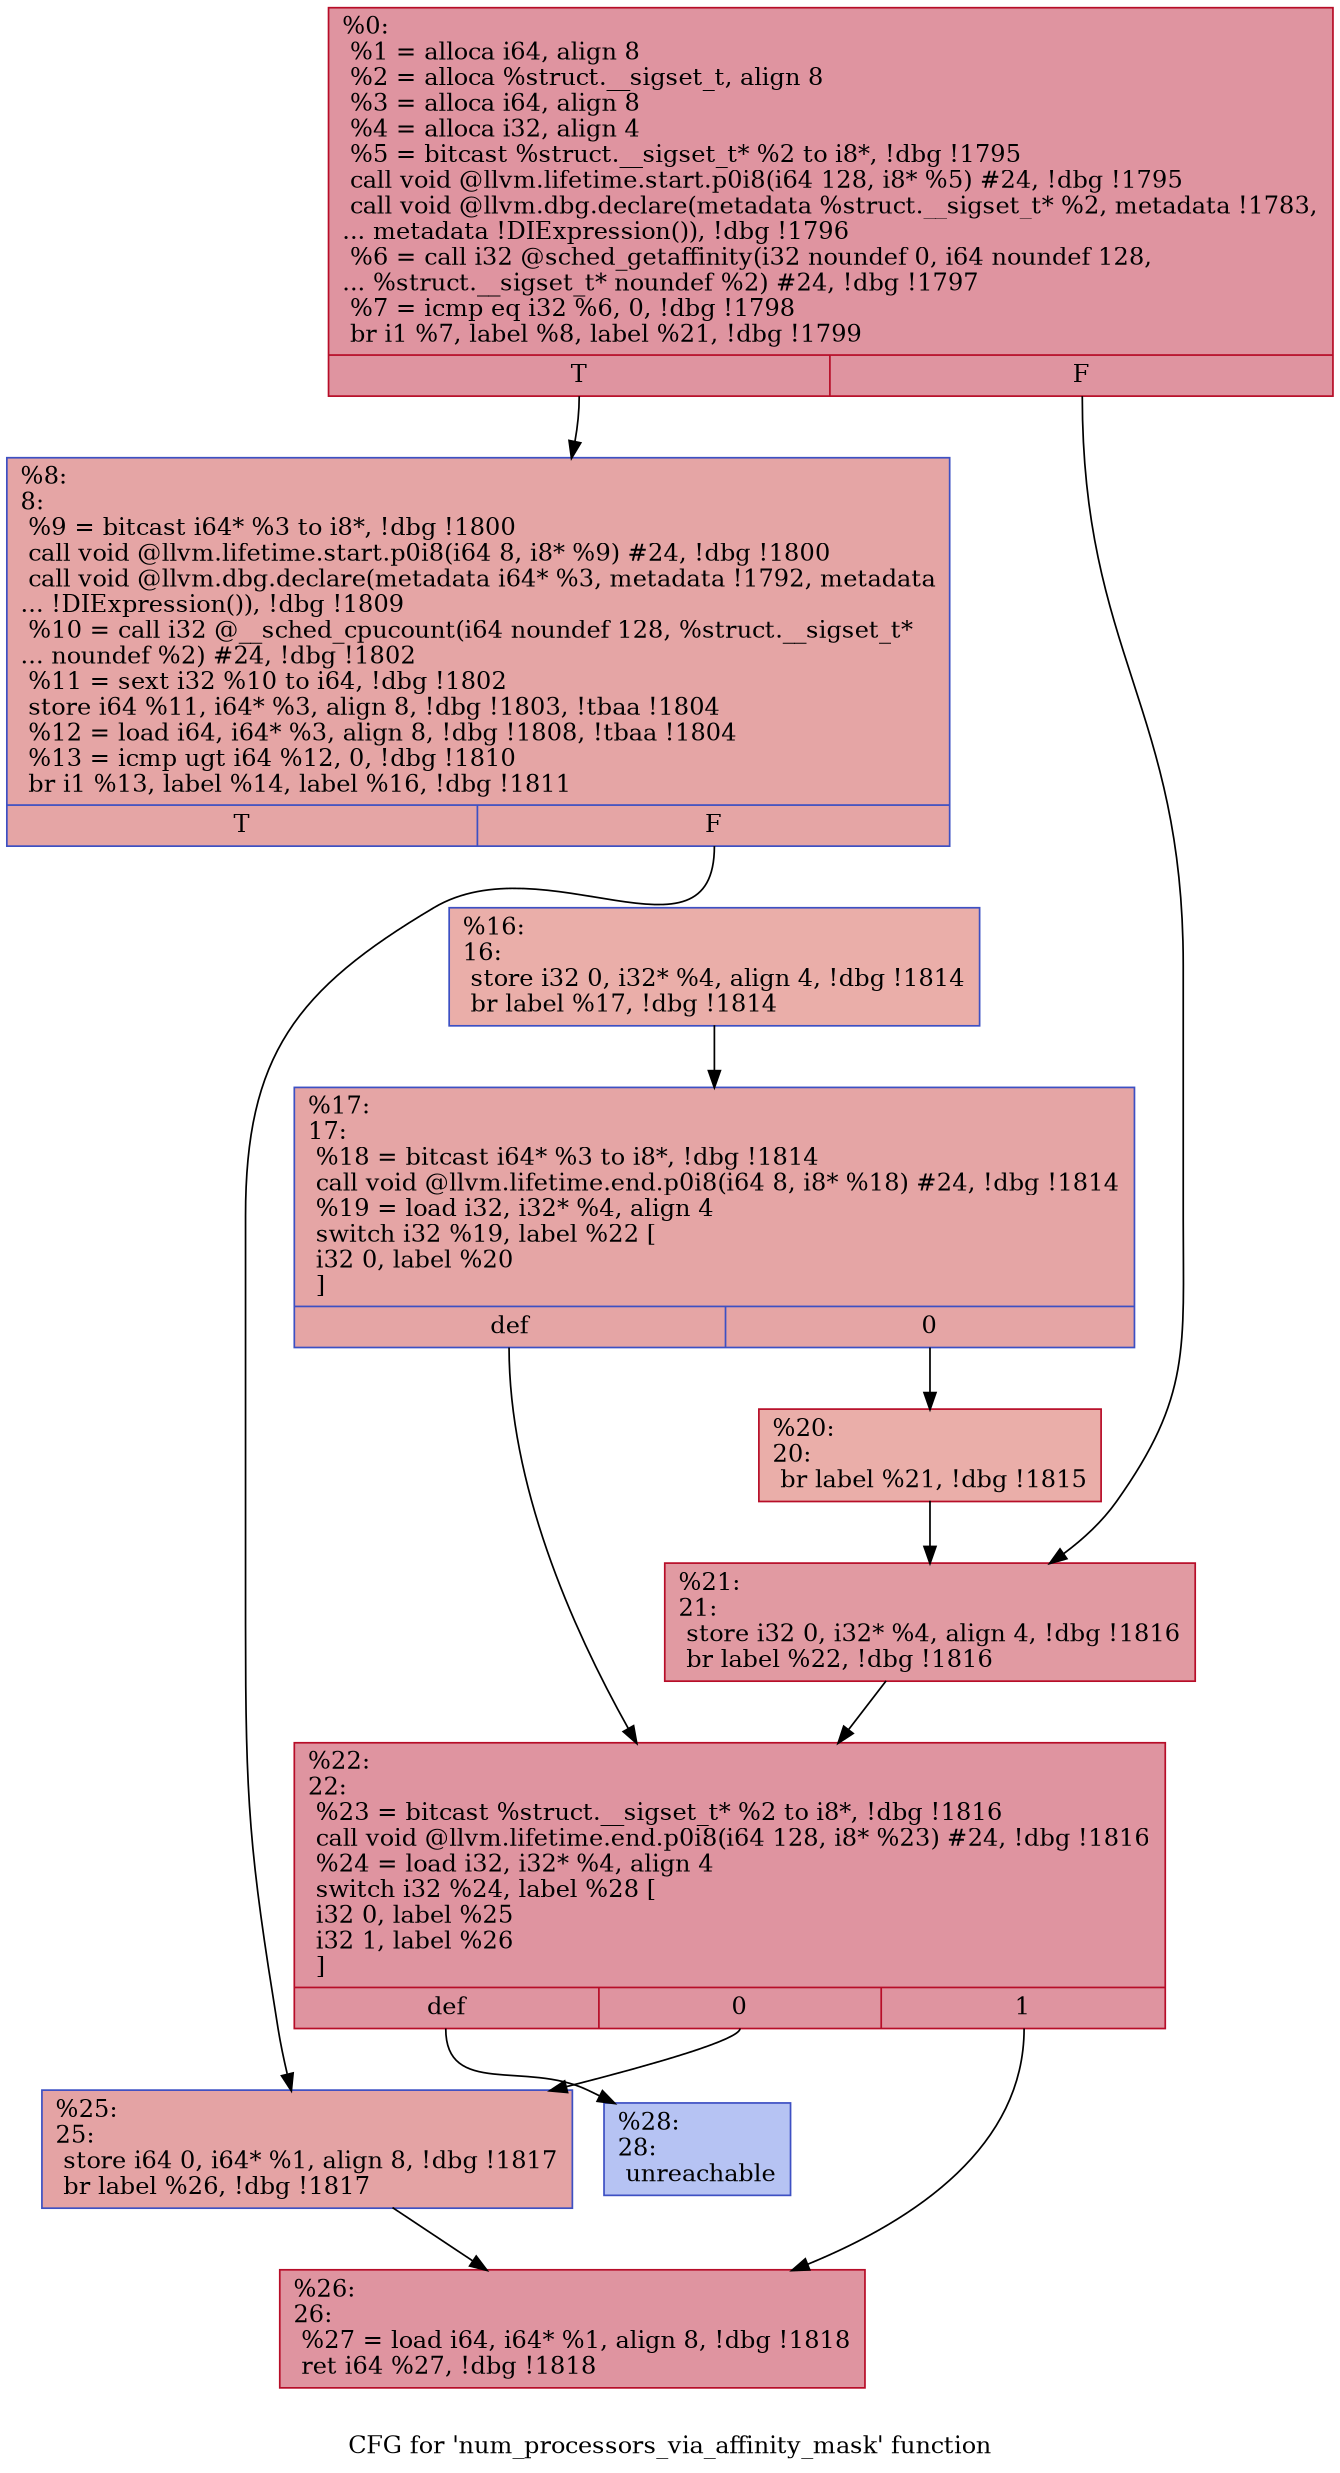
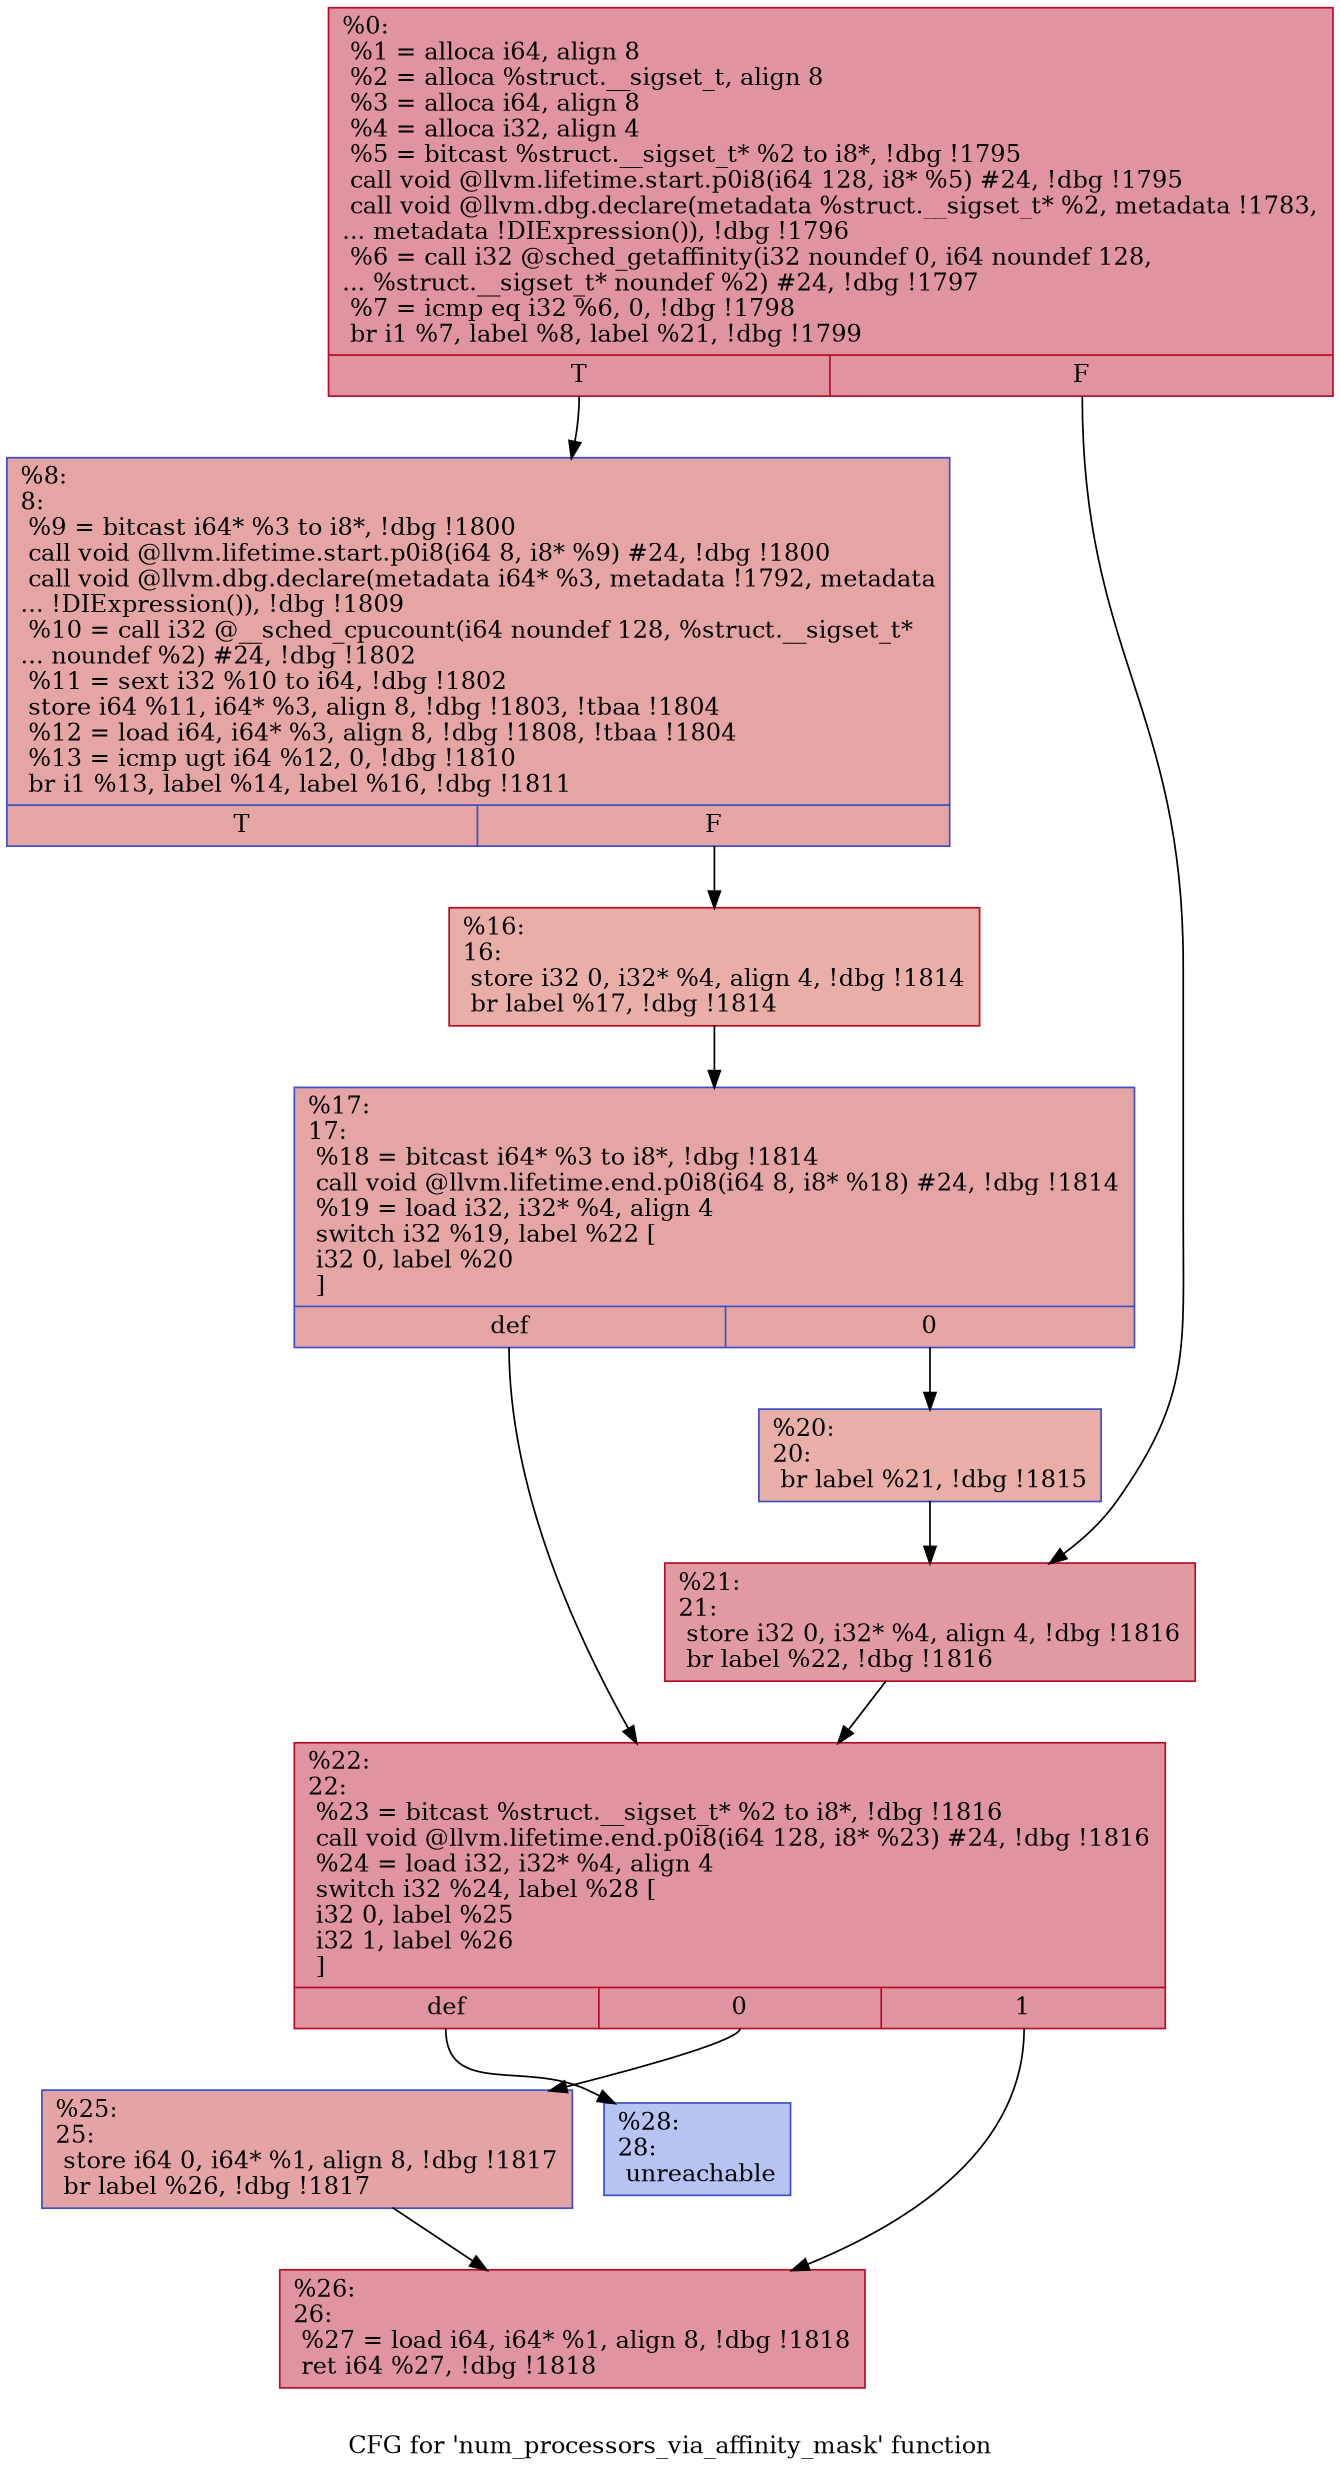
(714, 967) -> (714, 967)
(246, 1294) -> (714, 868)
(930, 1455) -> (930, 1455)
